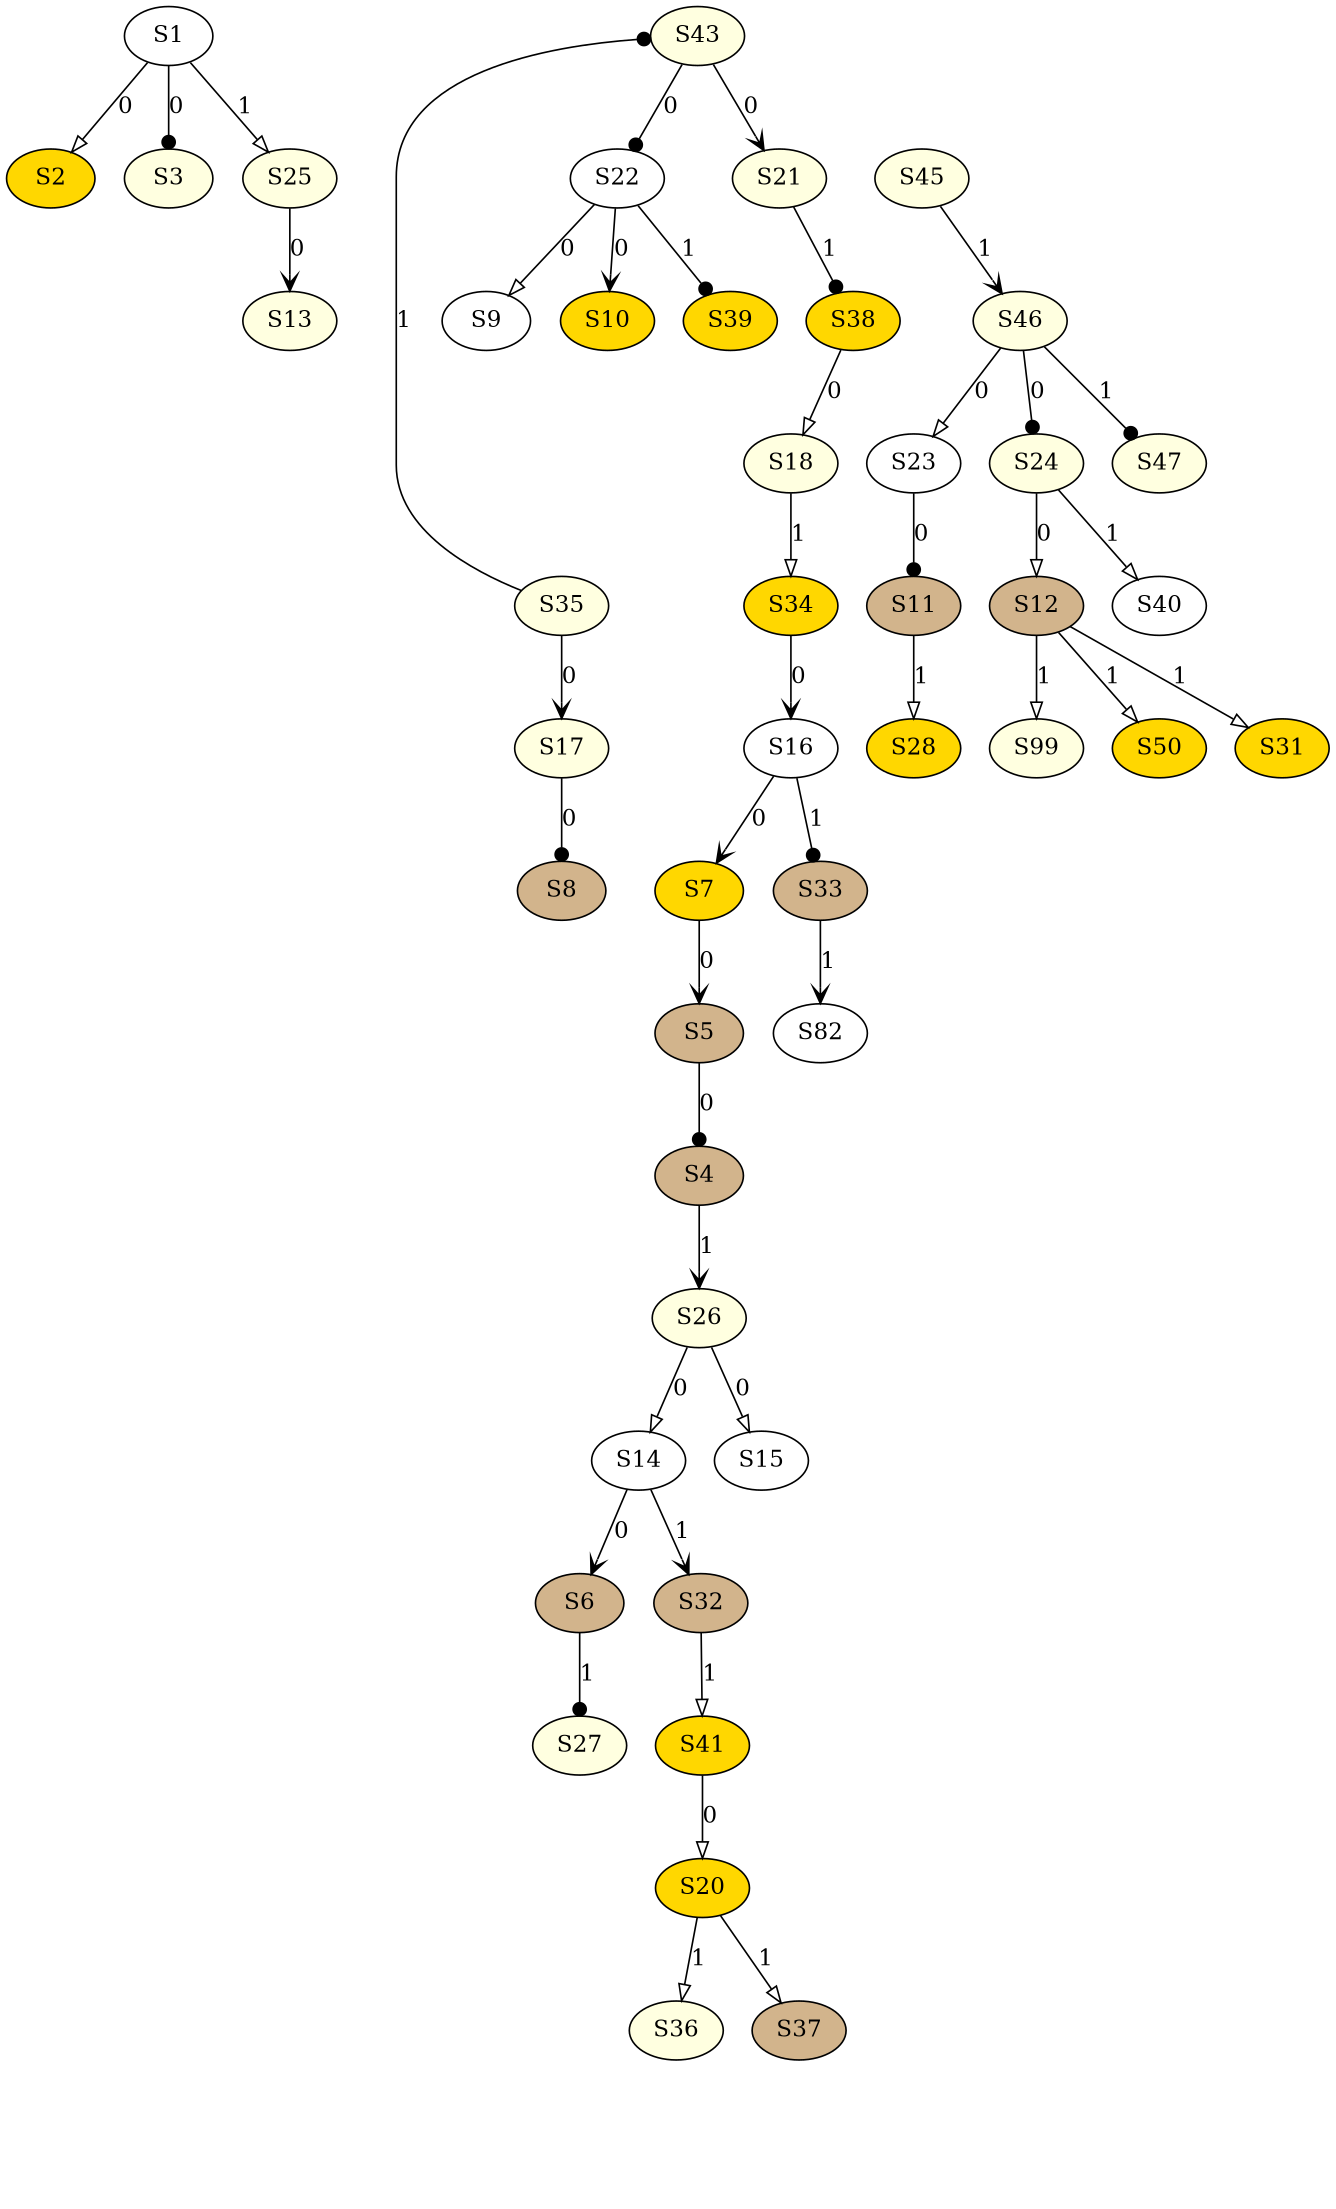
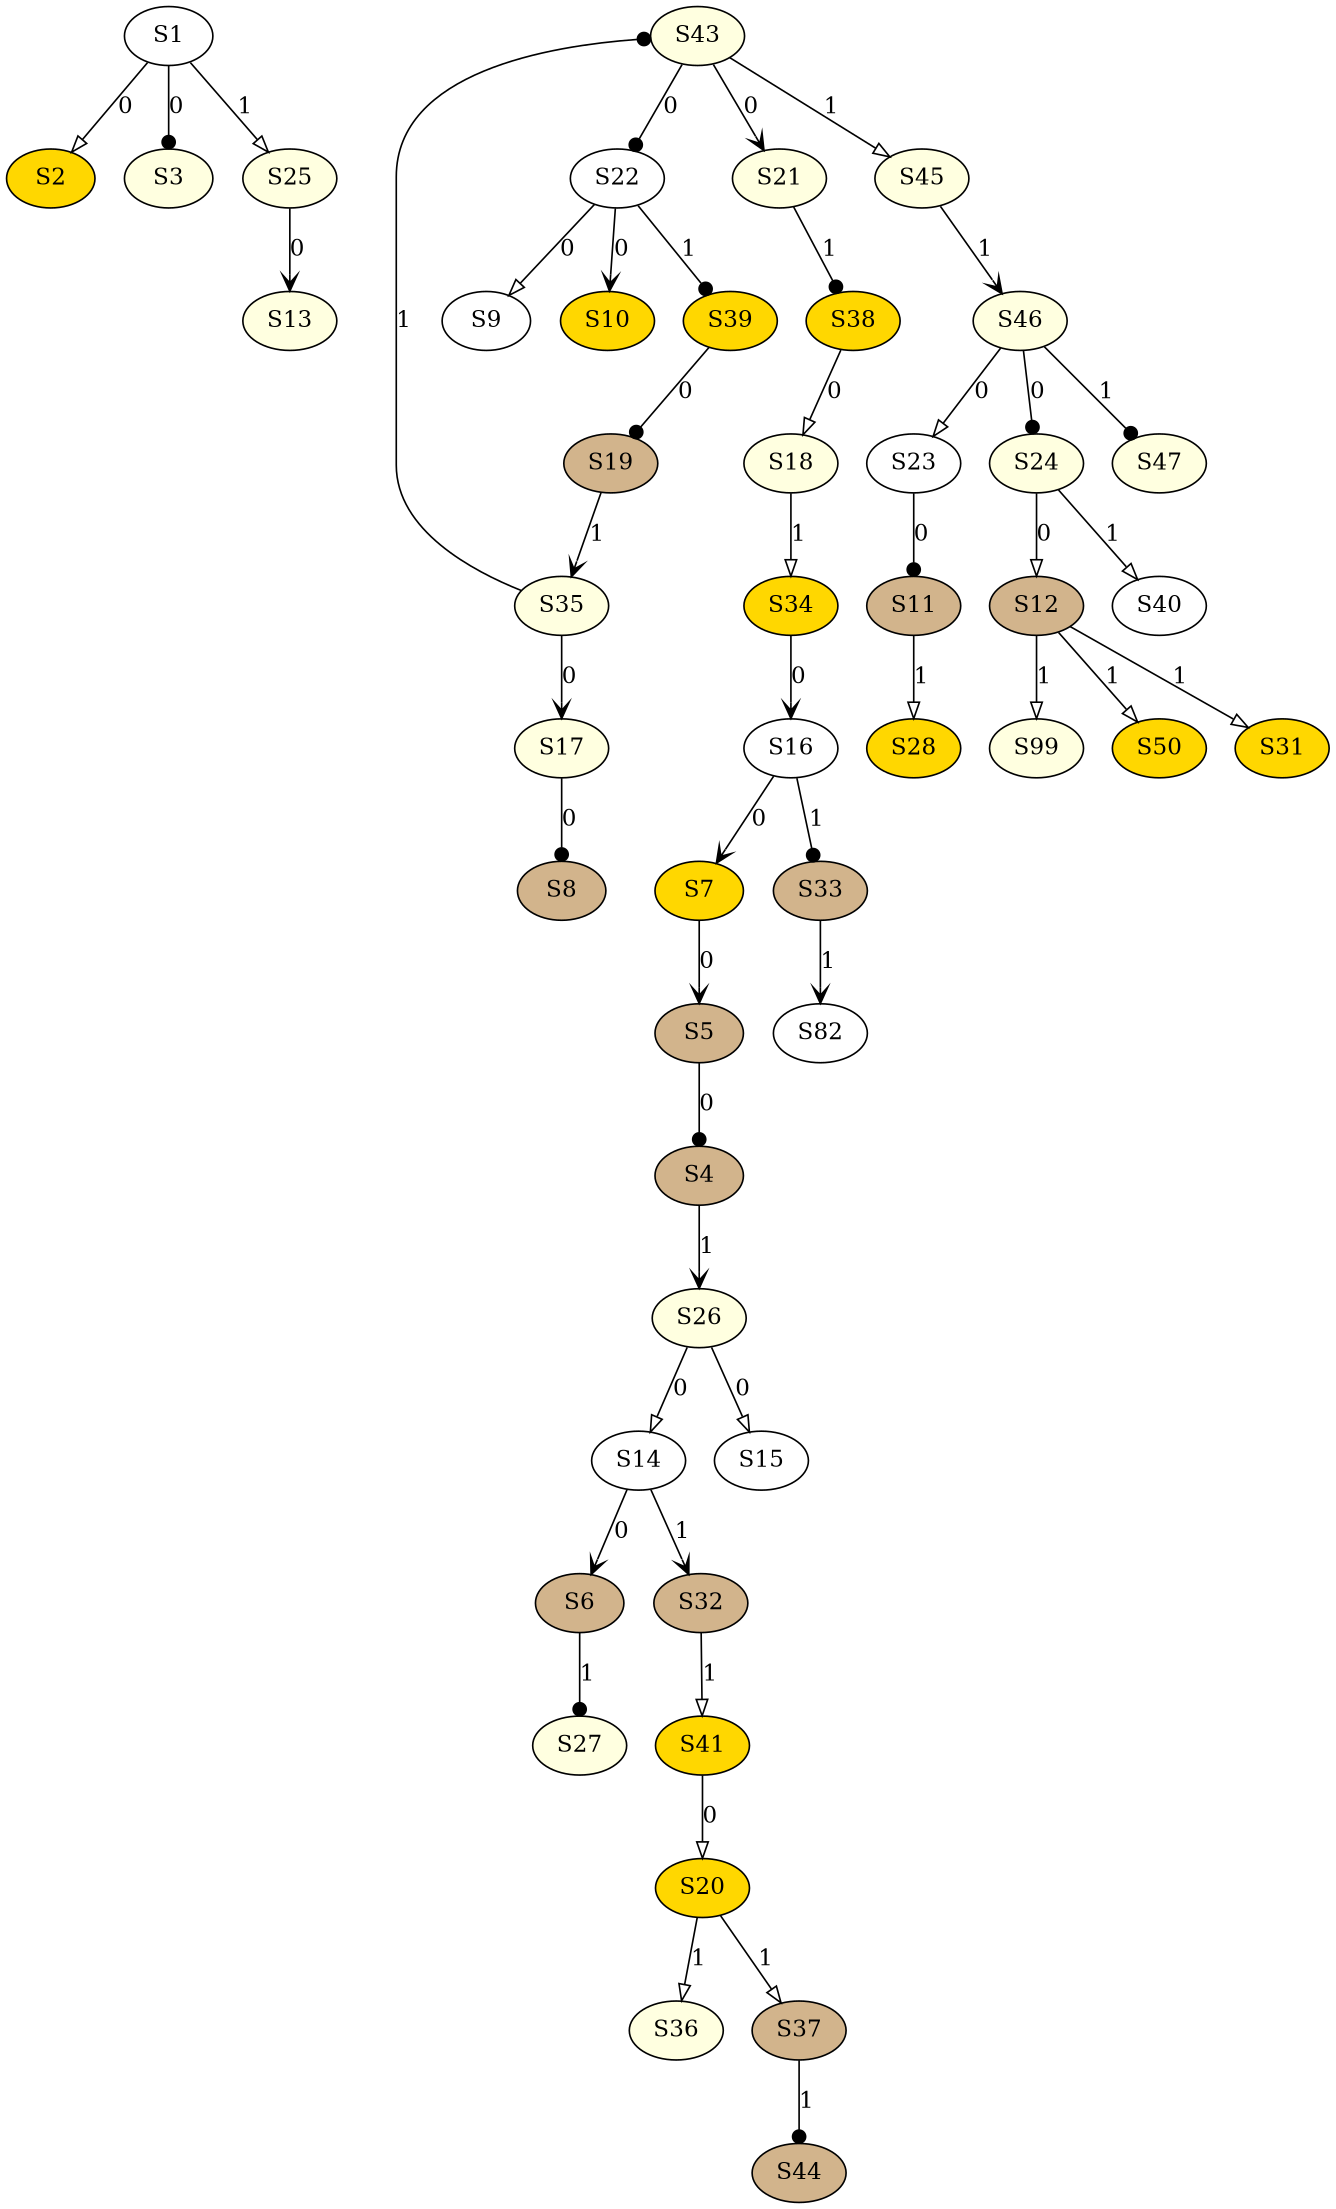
none -> (803, 103)
none -> (611, 463)
none -> (799, 2173)
